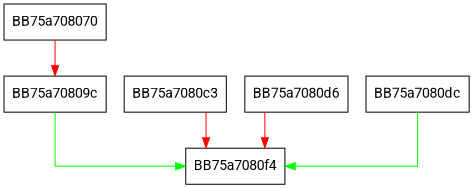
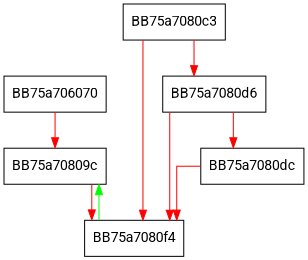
(55, 22) -> (55, 94)
none -> (194, 53)
none -> (233, 125)
(88, 166) -> (92, 197)
(383, 166) -> (177, 176)
none -> (99, 207)
